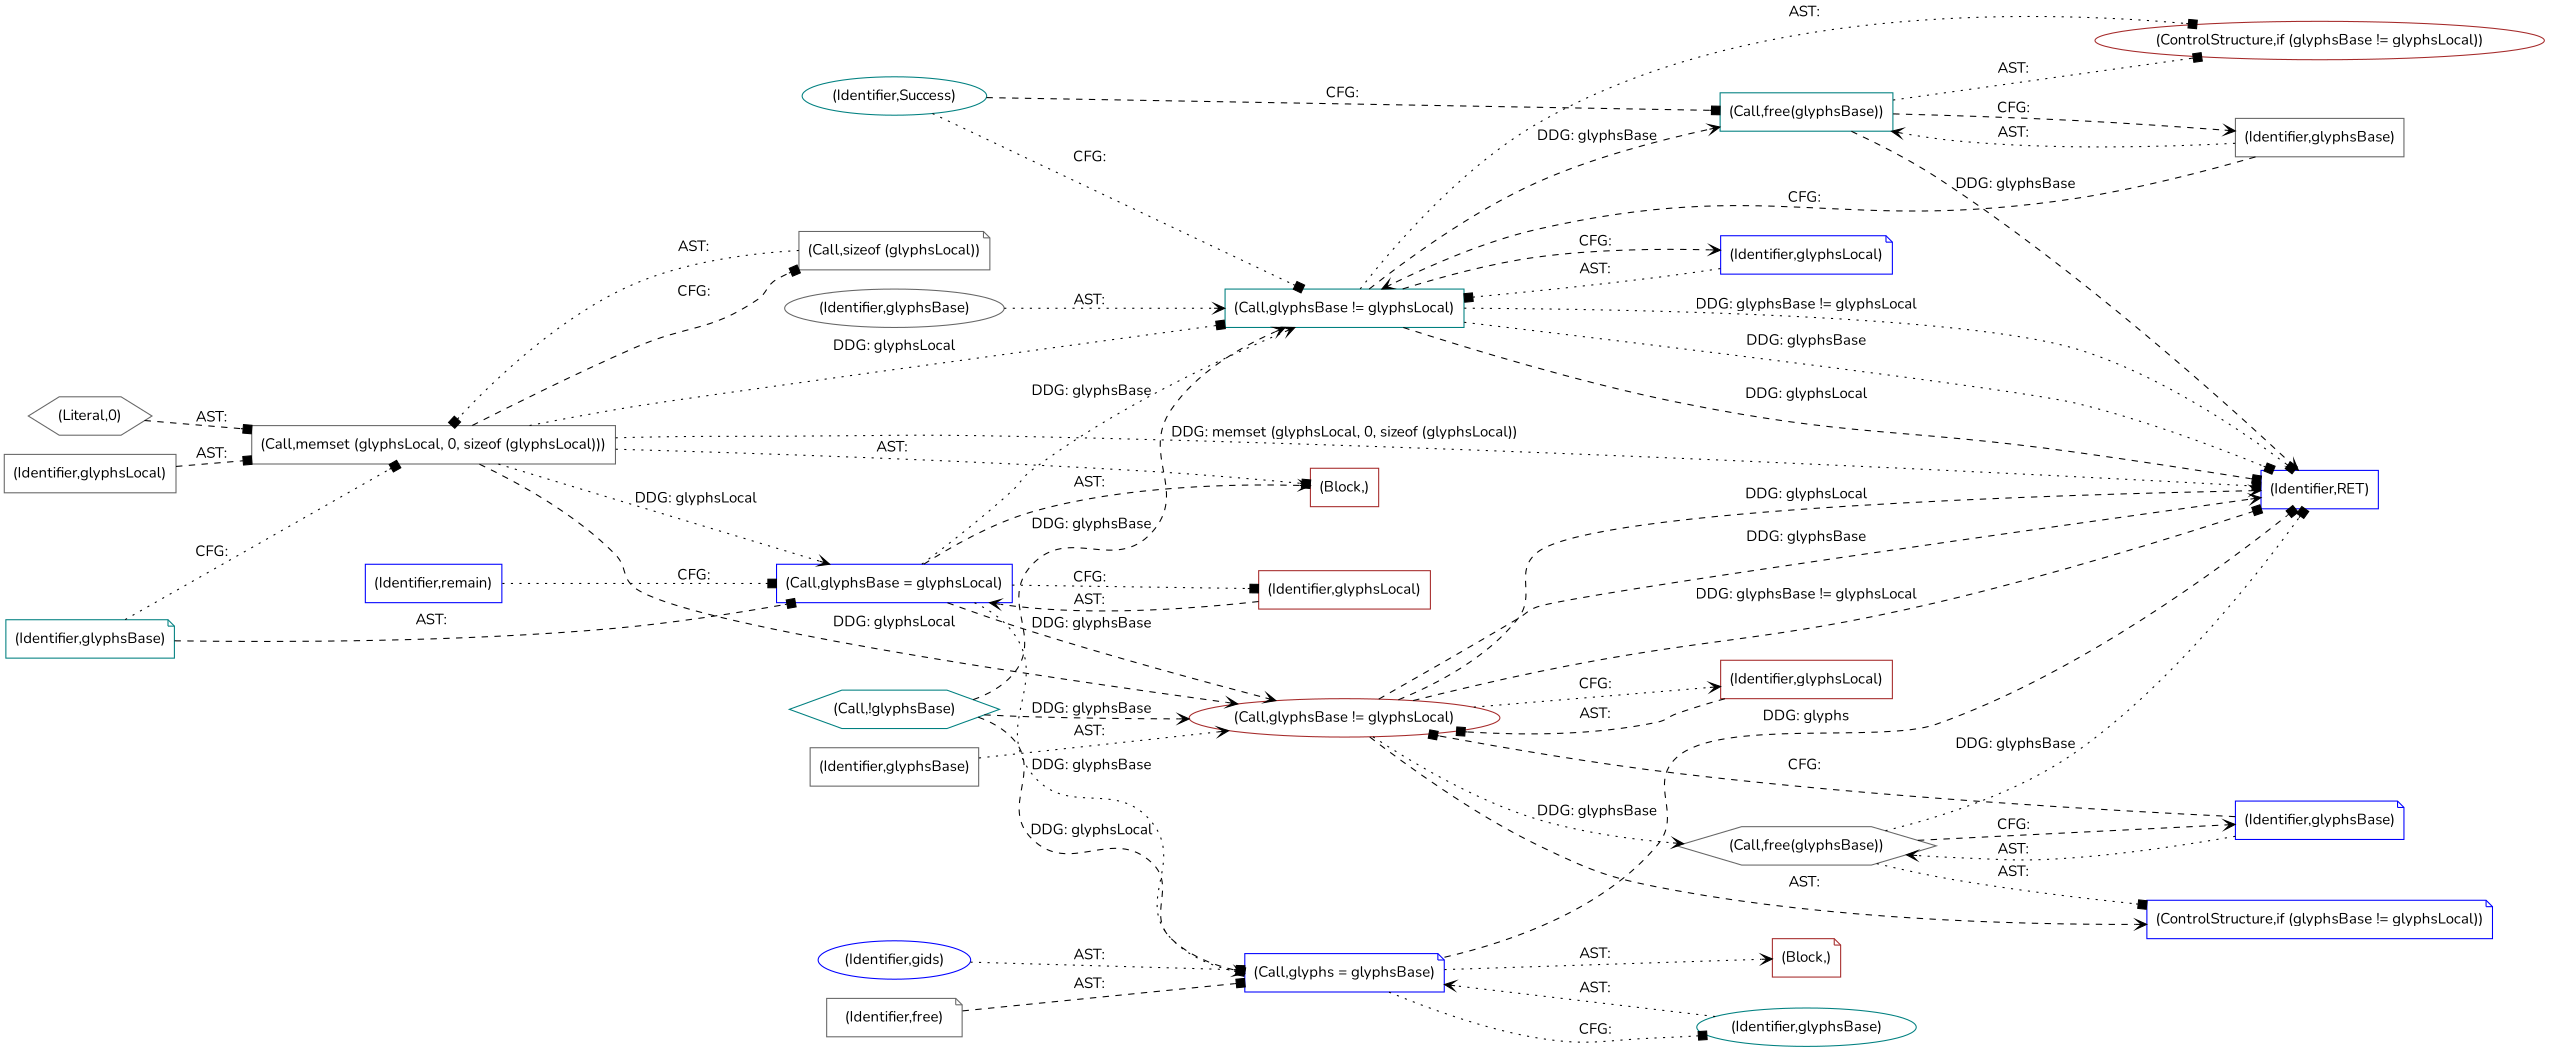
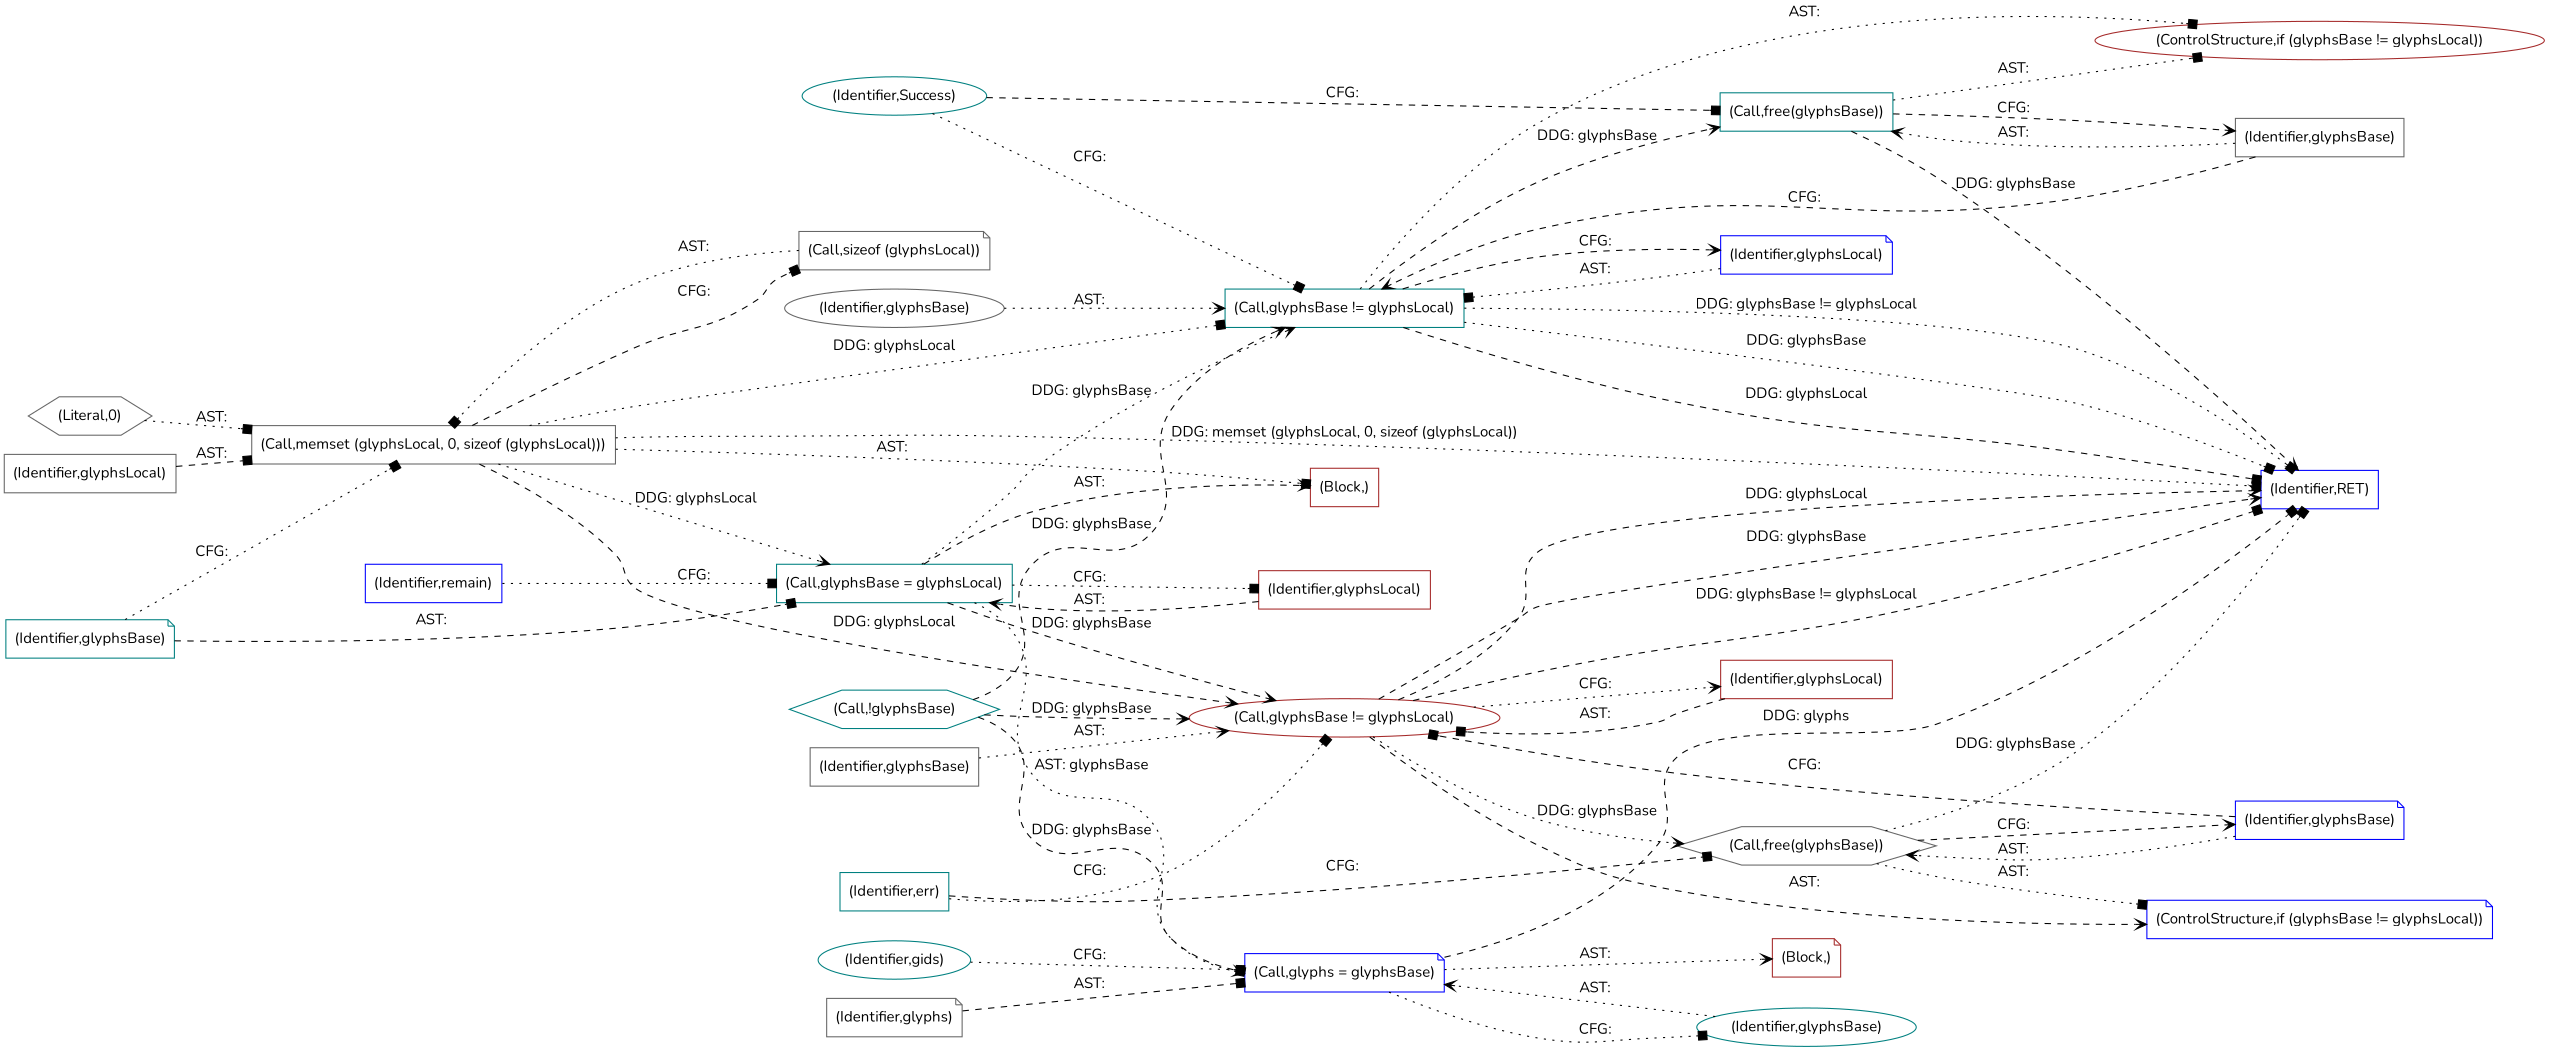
(193, 425) -> (193, 425)
(894, 583) -> (894, 583)
(1092, 765) -> (1092, 765)
(1092, 830) -> (1092, 830)
none -> (894, 892)
(1092, 955) -> (1092, 955)
(894, 960) -> (894, 960)
(894, 1018) -> (894, 1018)
